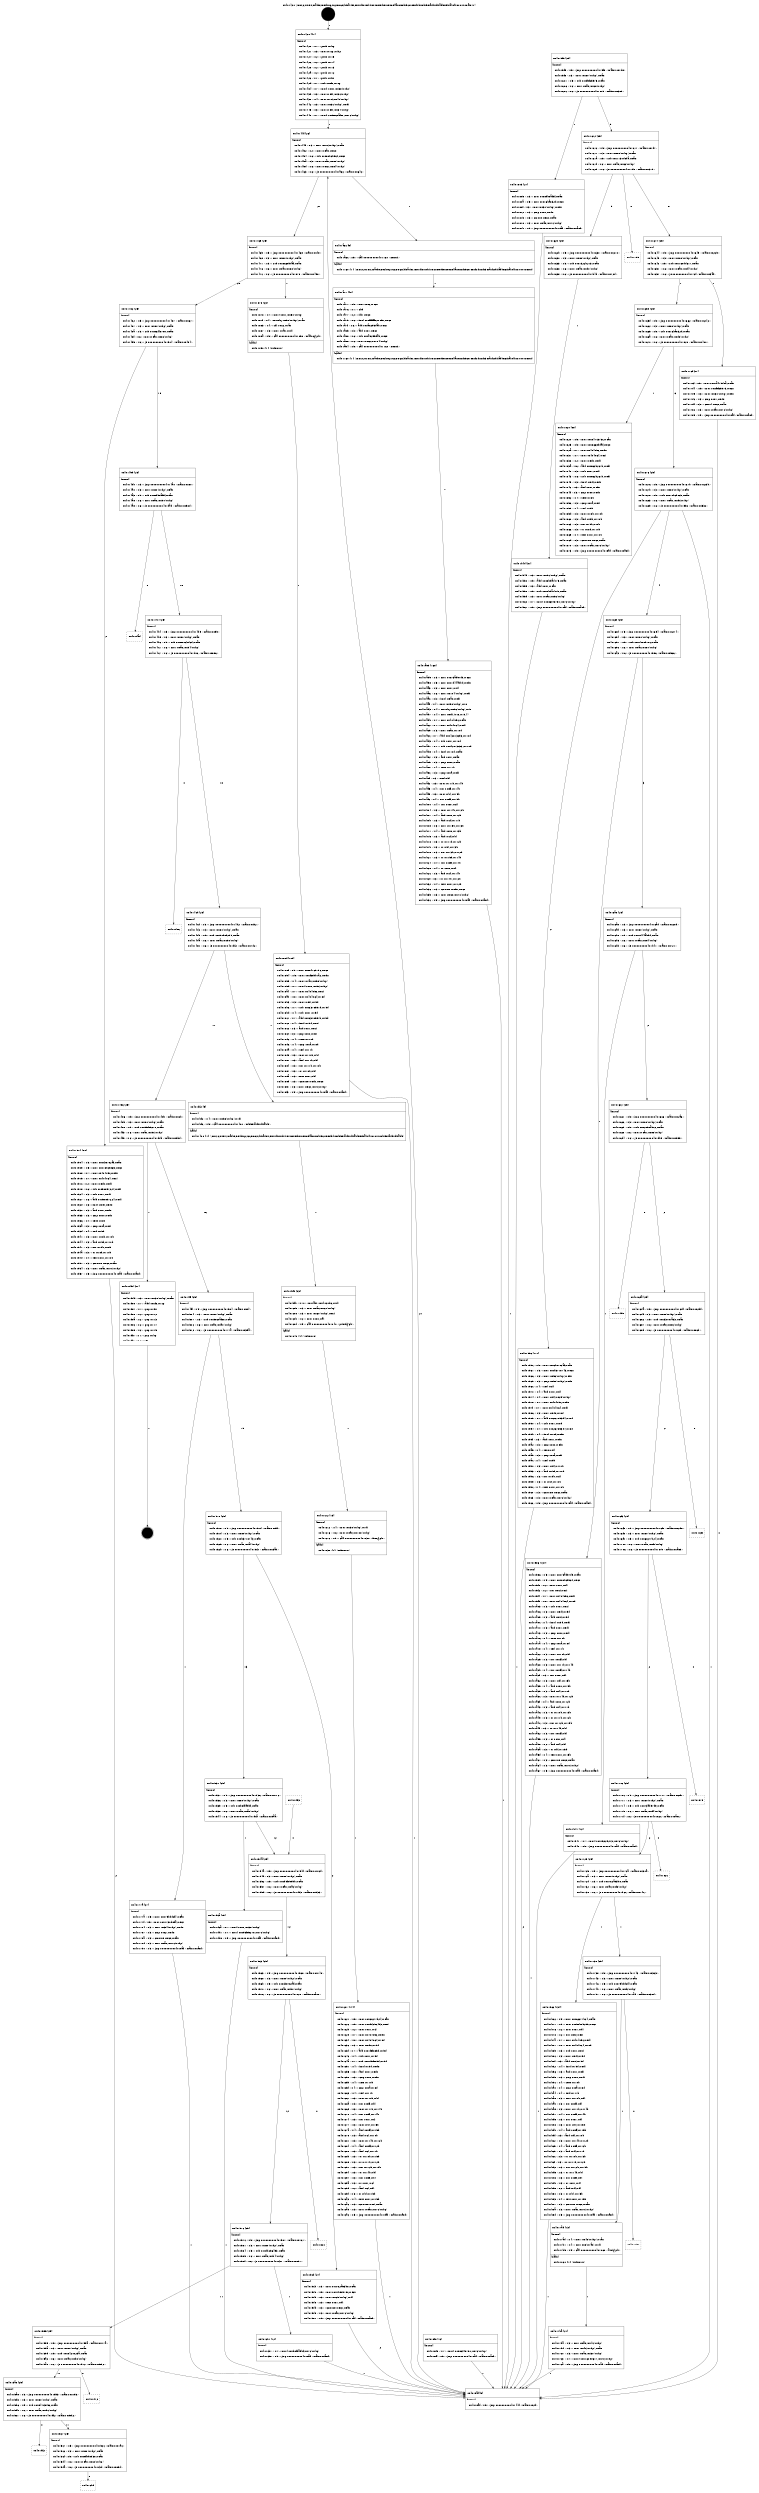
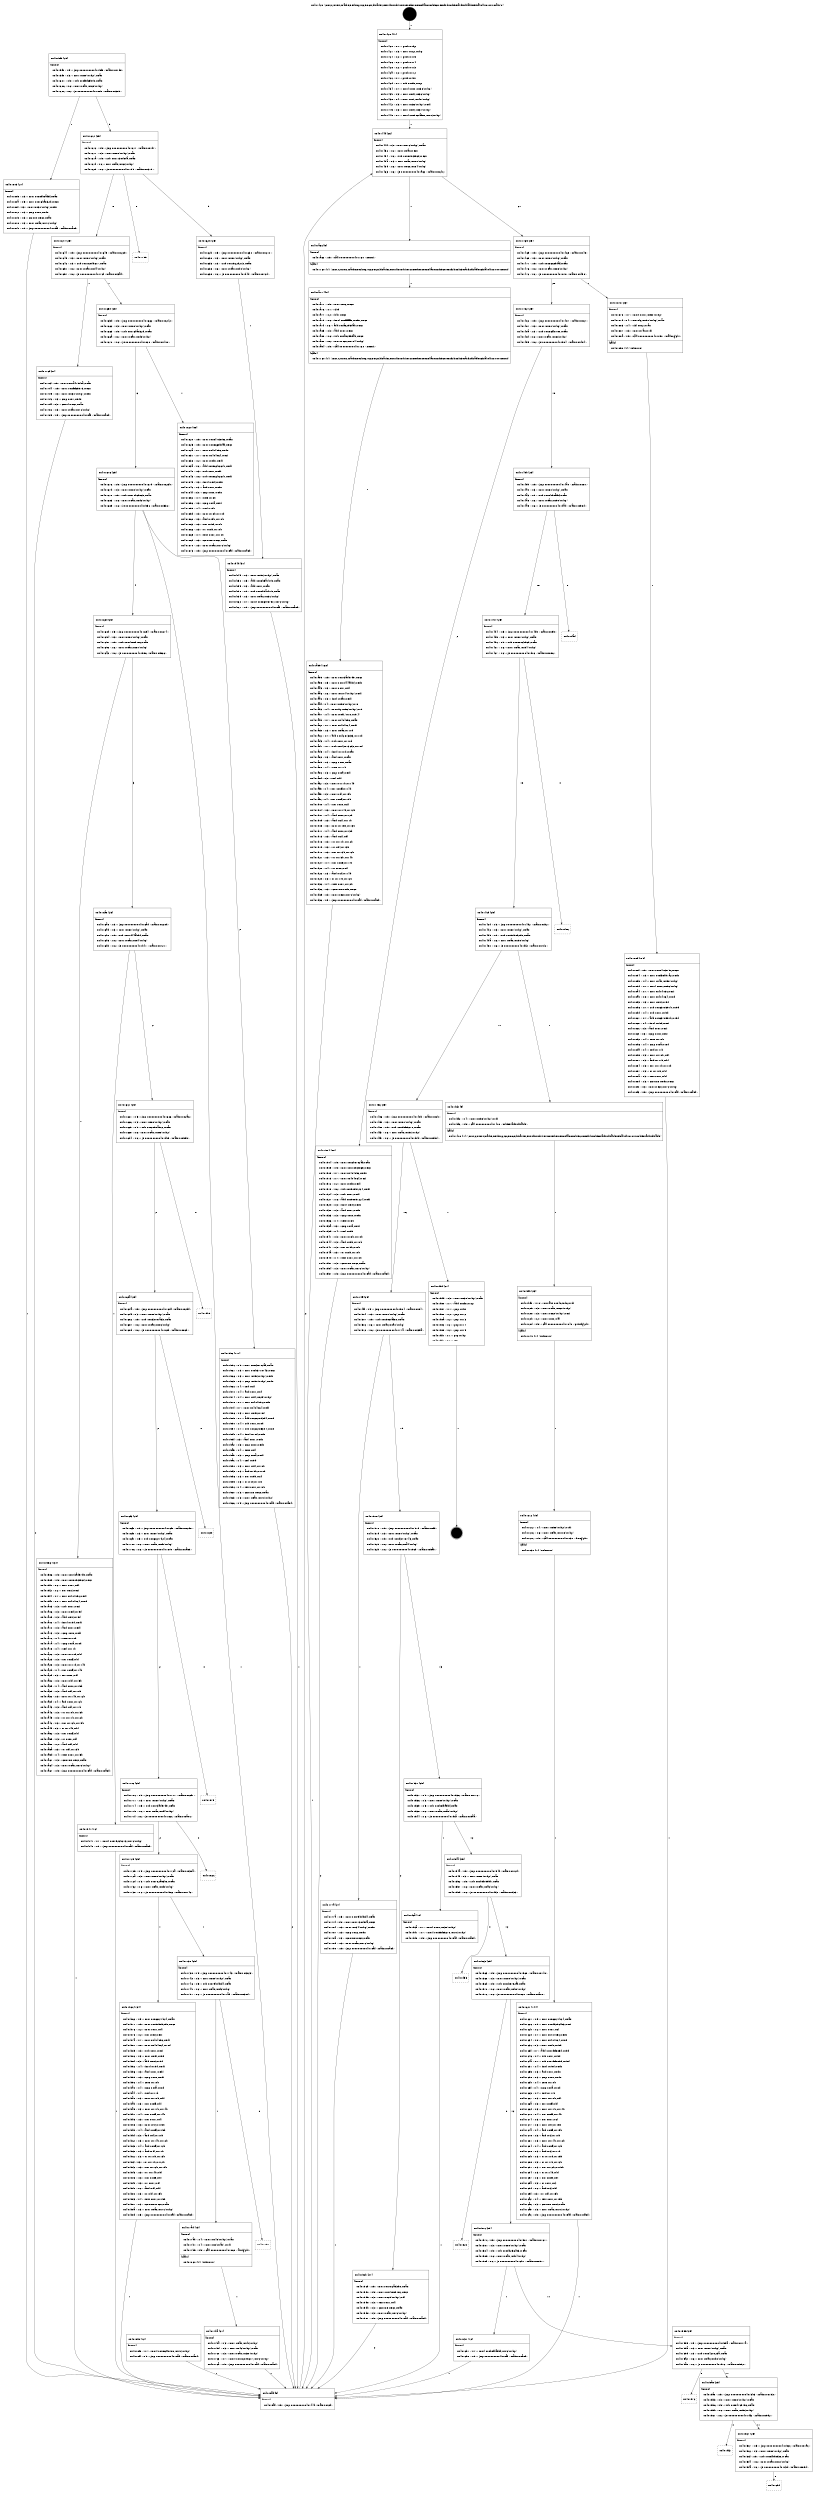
(291, 1829) -> (485, 1939)
